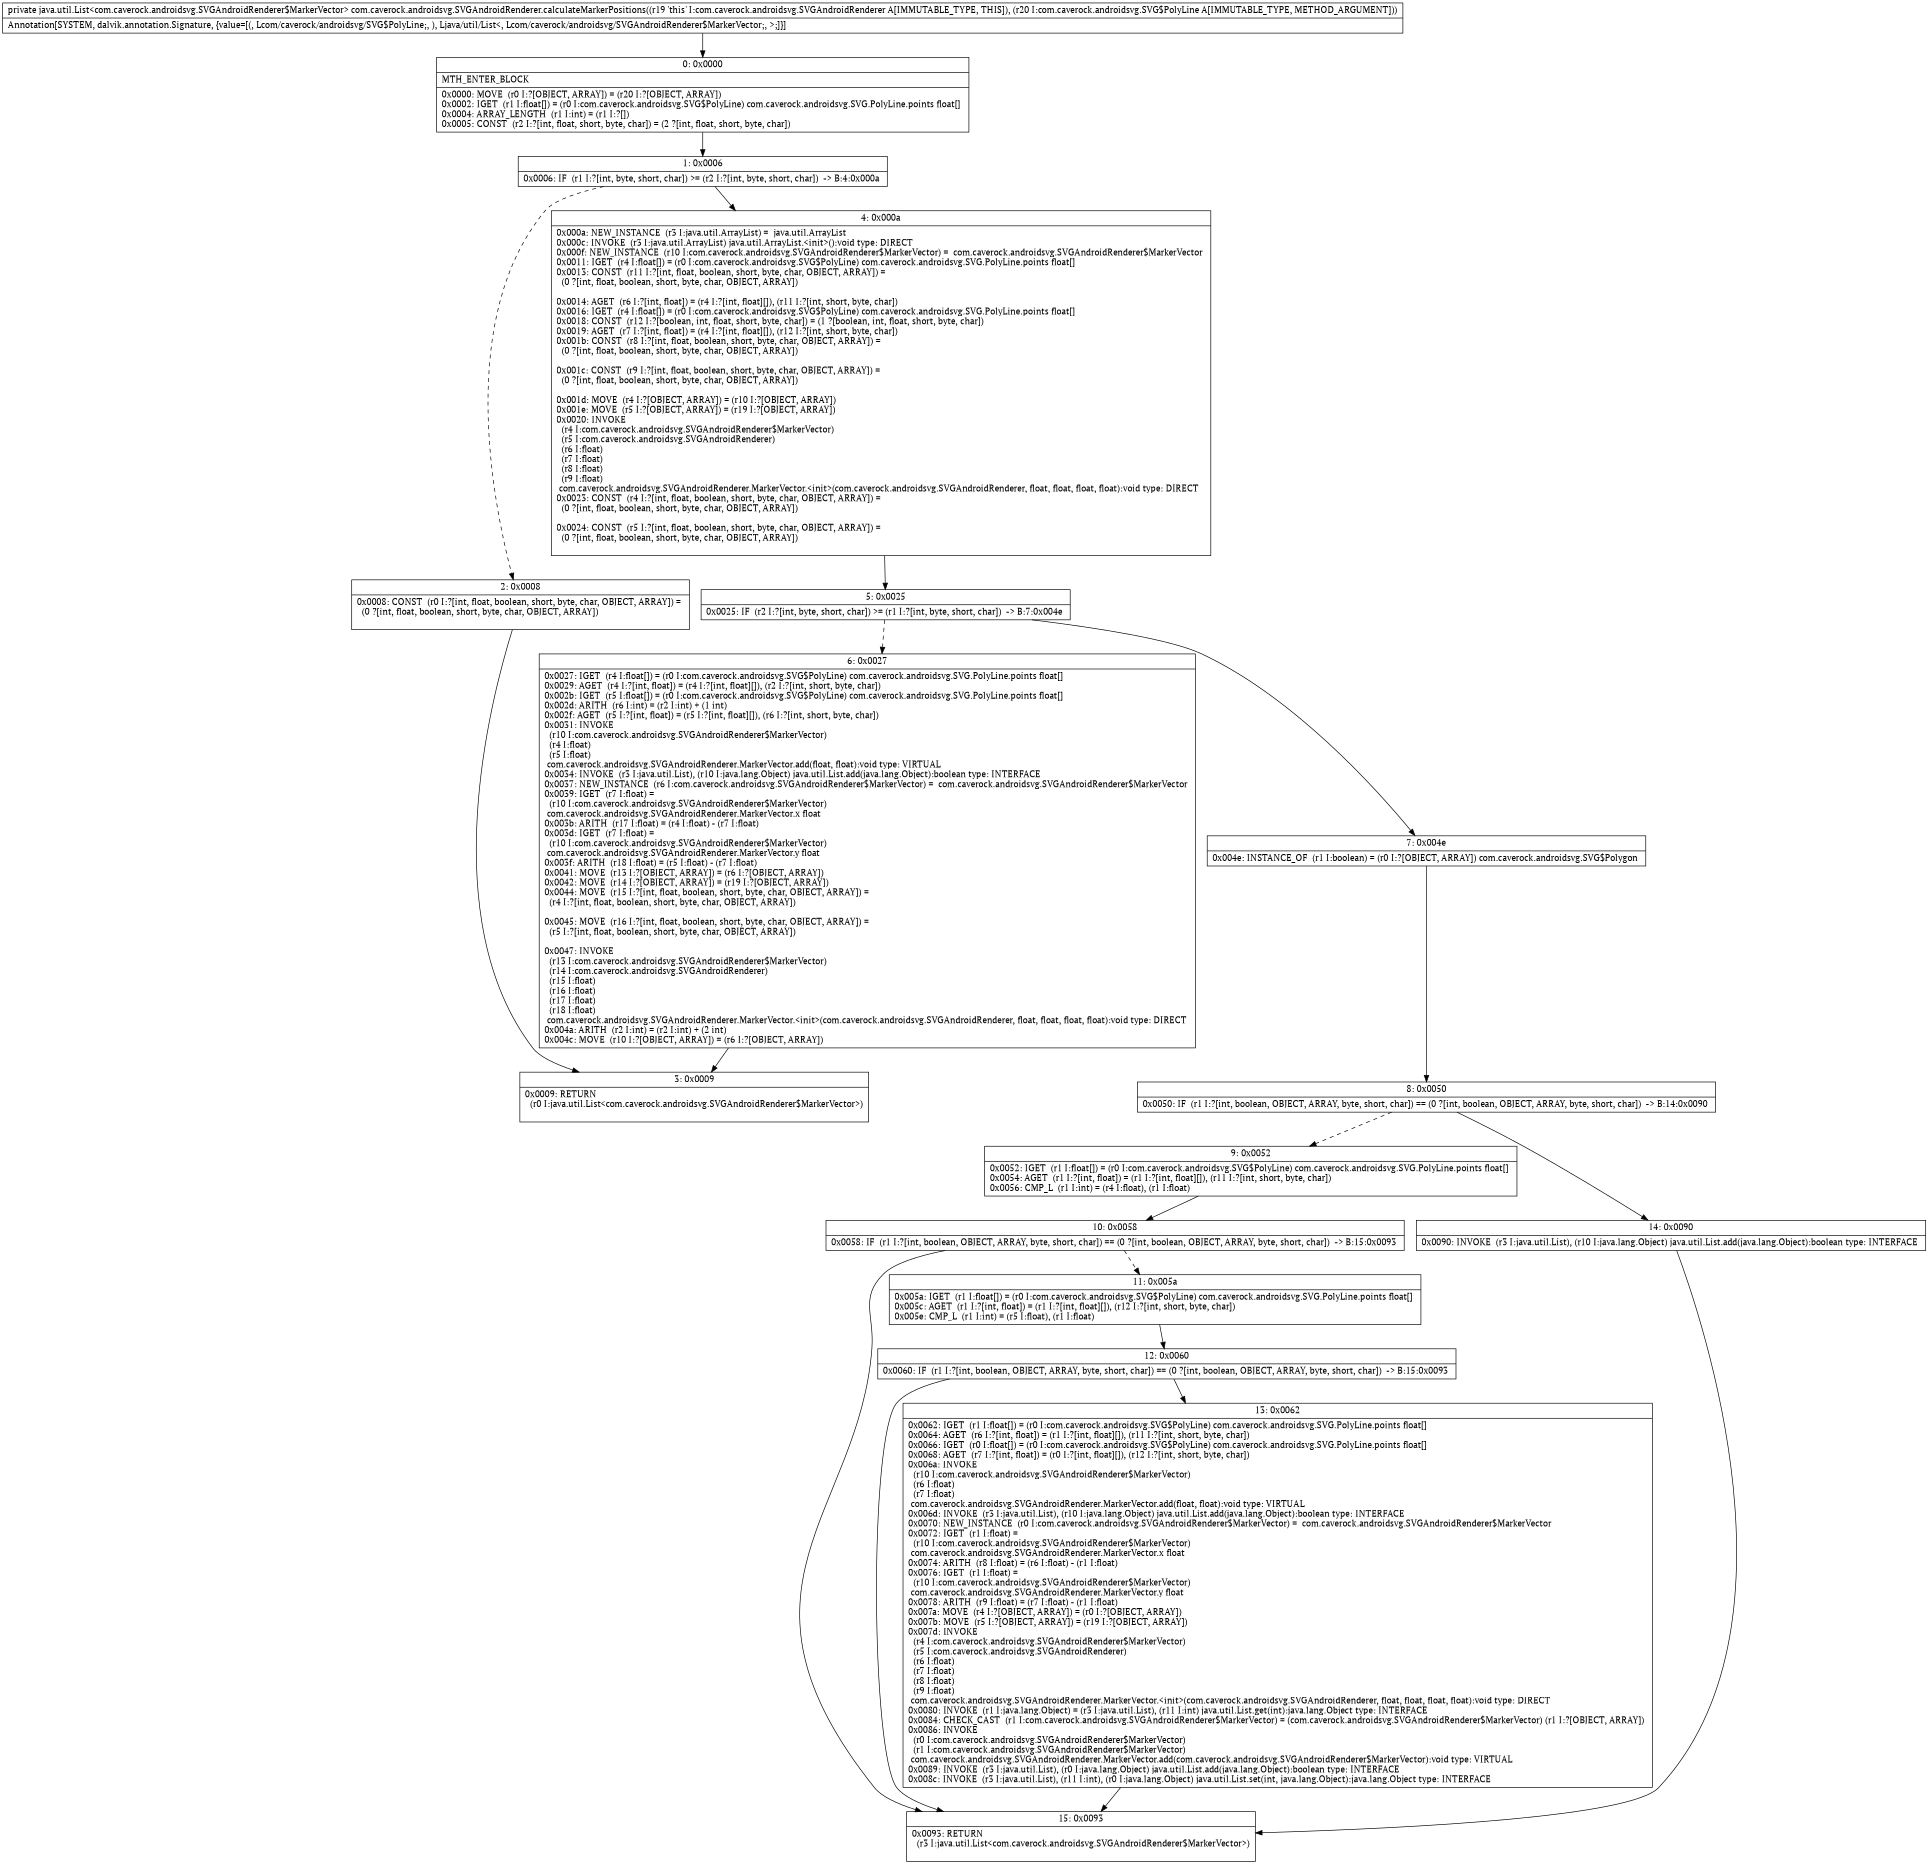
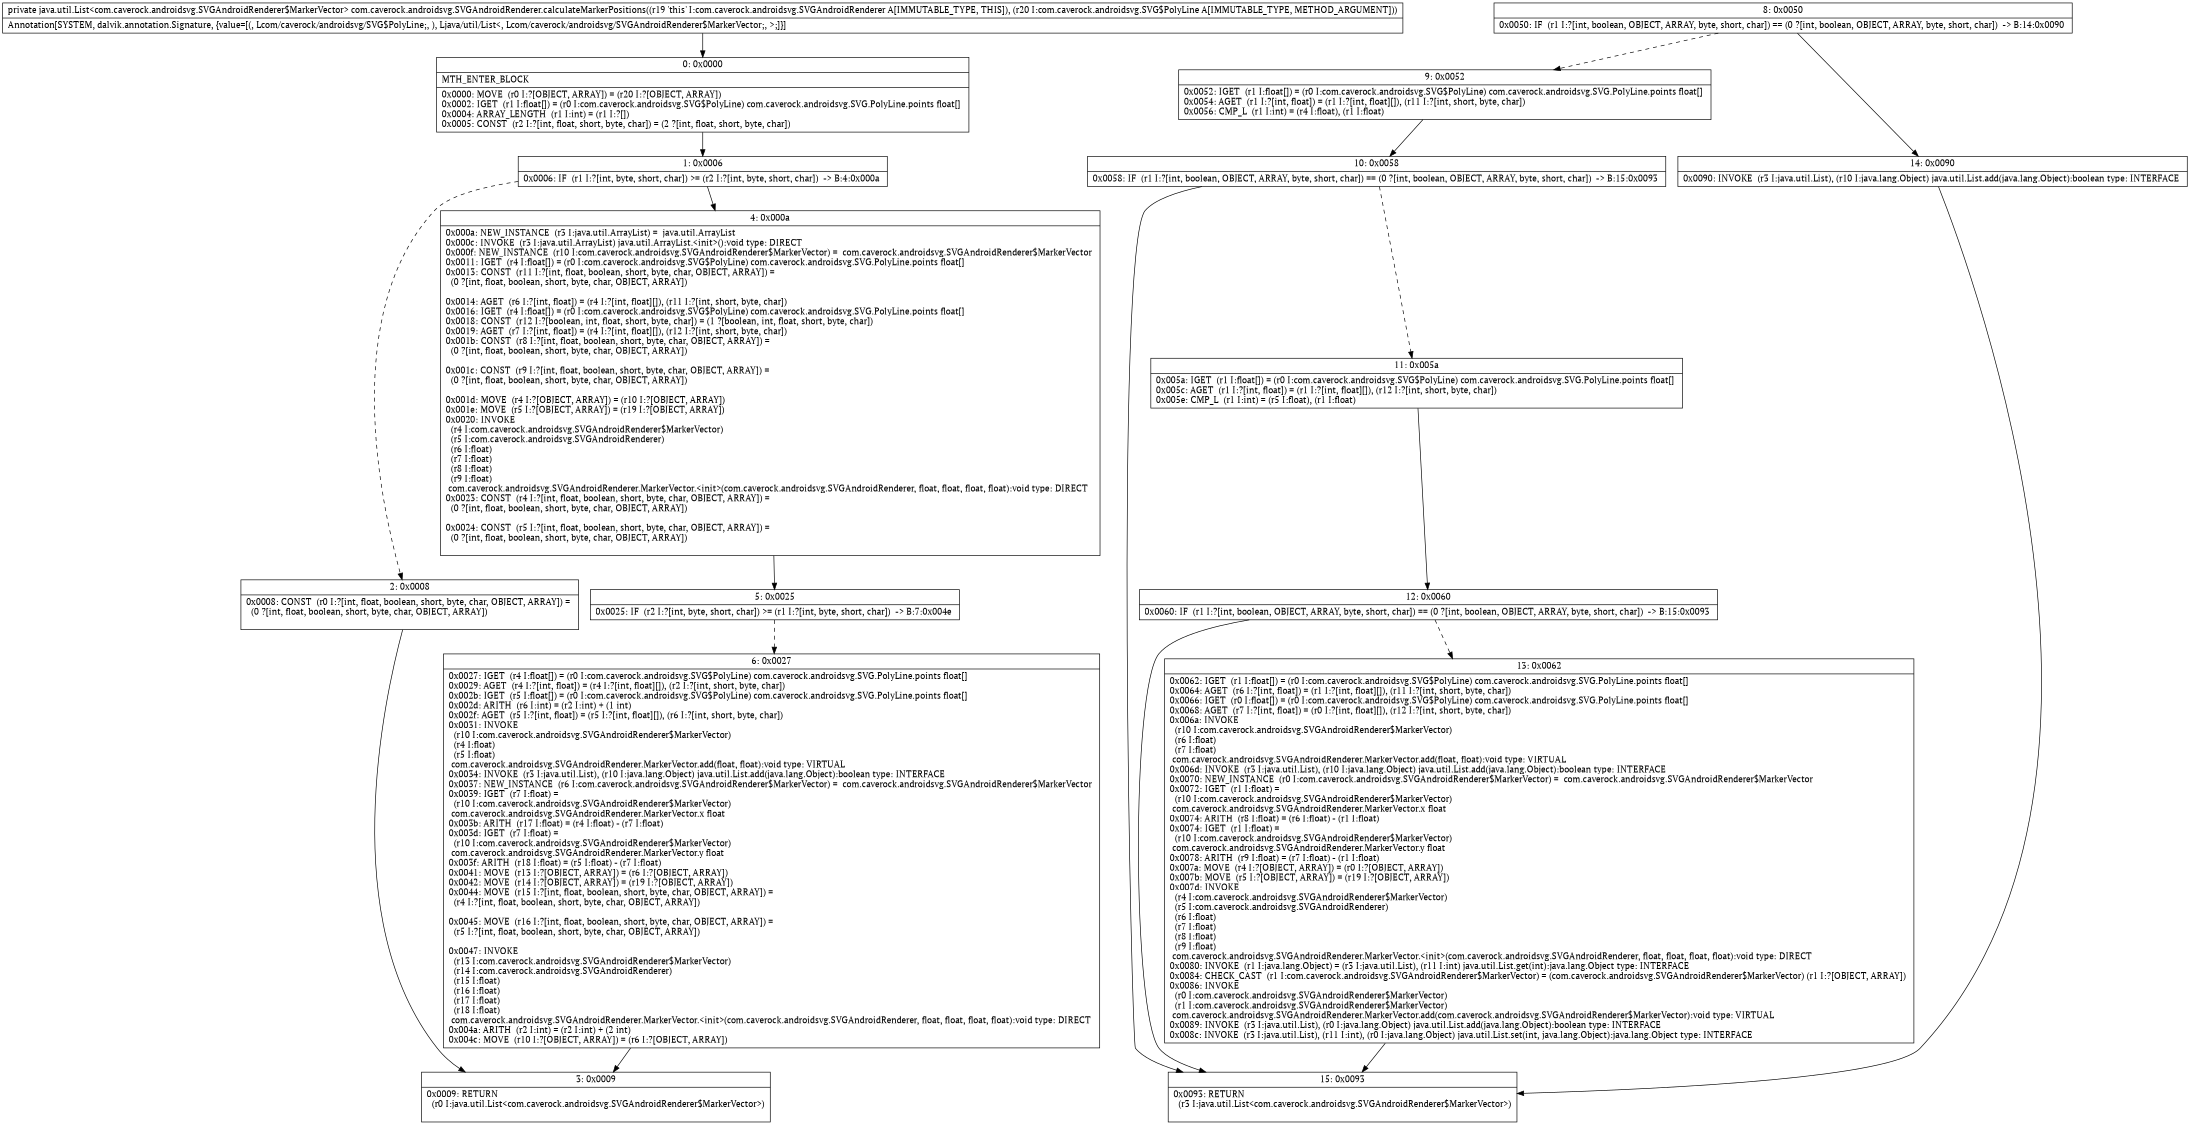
(1426, 851) -> none
(1178, 1388) -> (1442, 636)
(965, 1573) -> (1226, 829)
